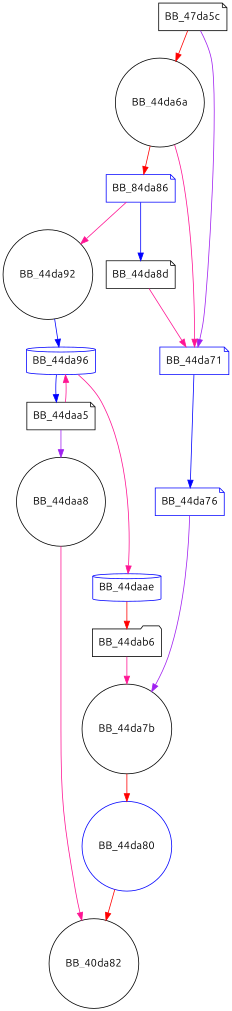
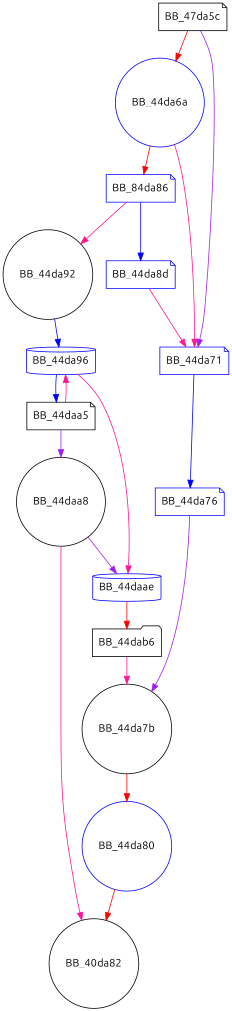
(160, 103) -> (160, 103)
(141, 275) -> (141, 275)
none -> (100, 552)
